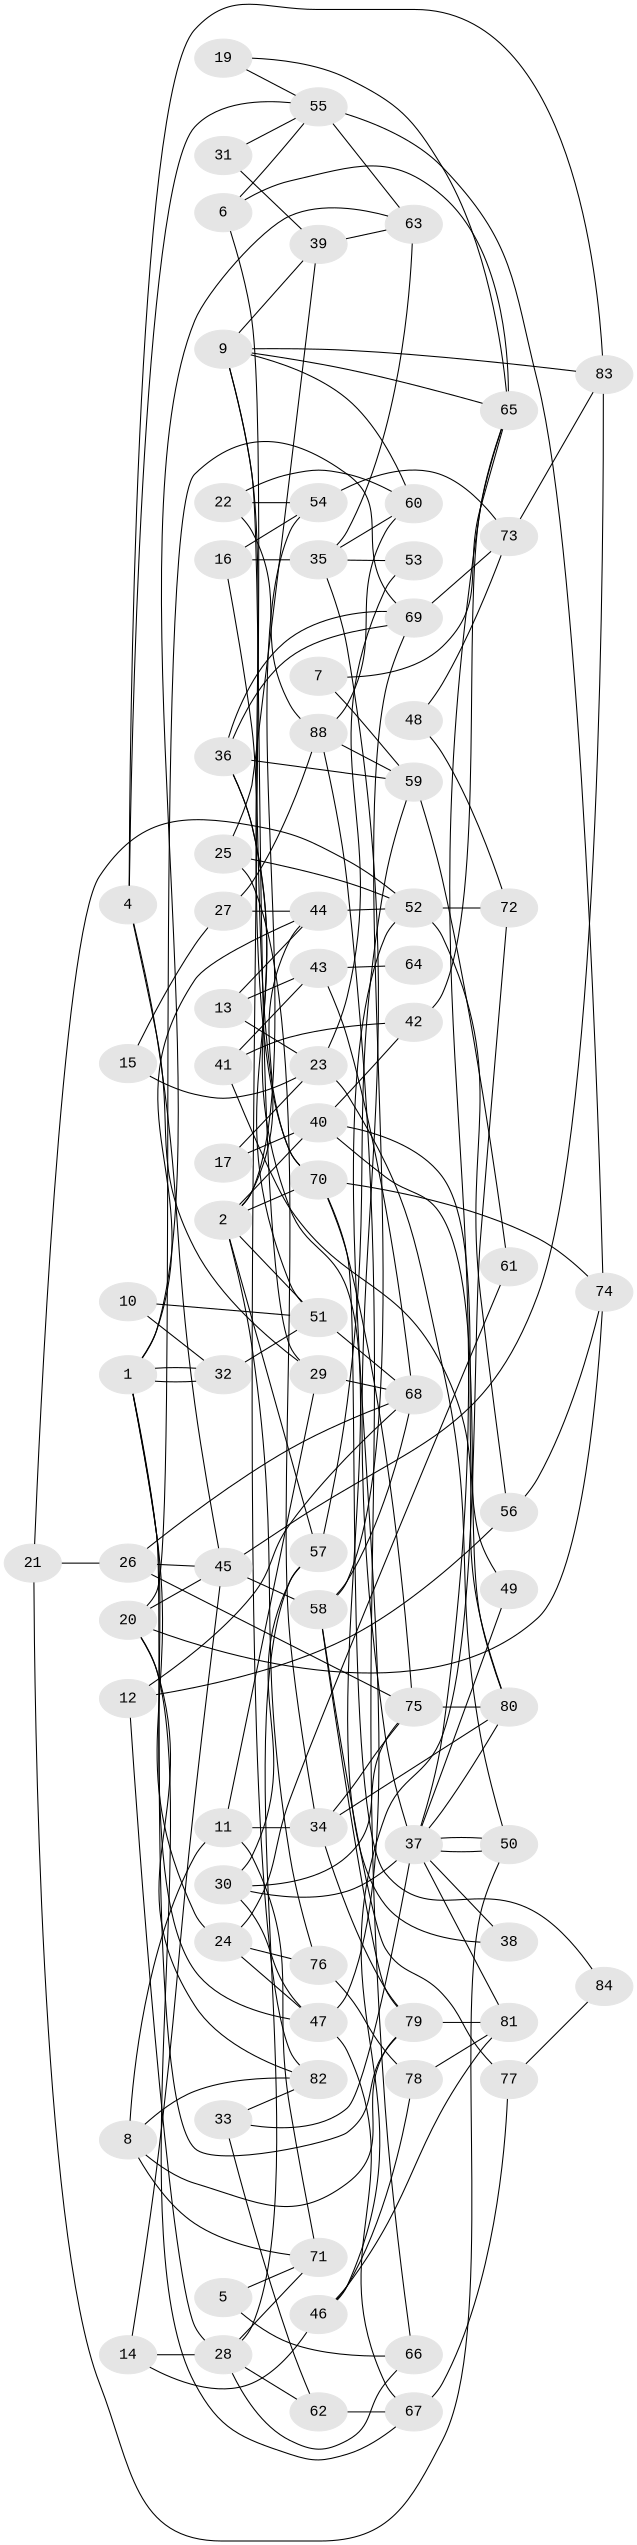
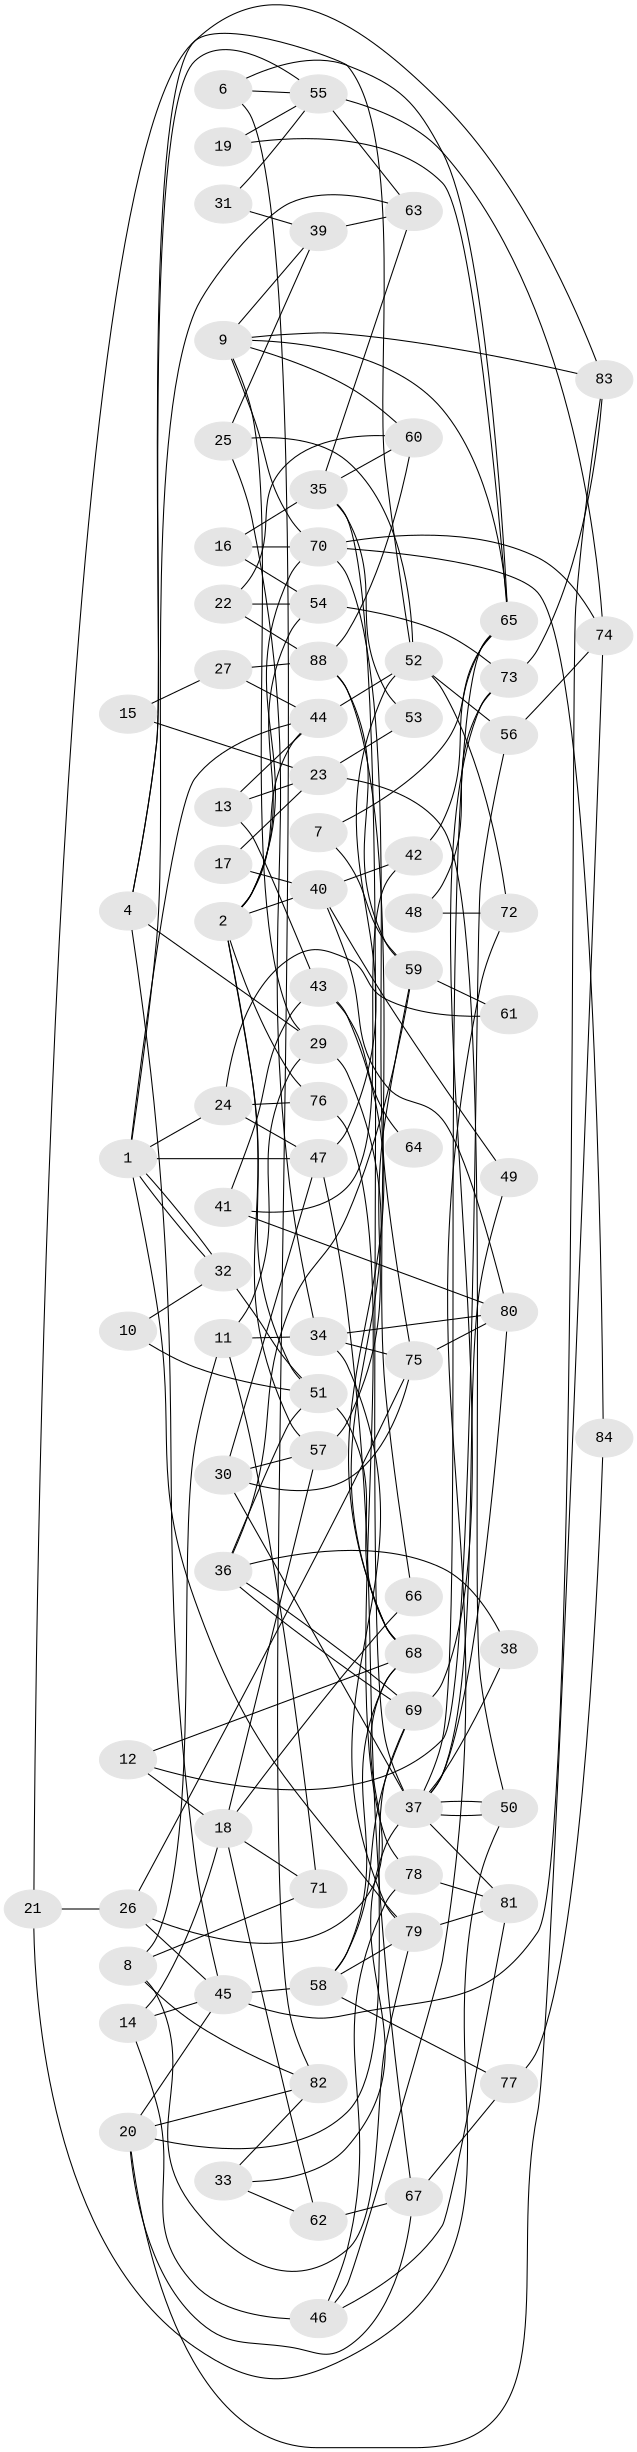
(223, 2298) -> none
(223, 2355) -> (223, 1829)
